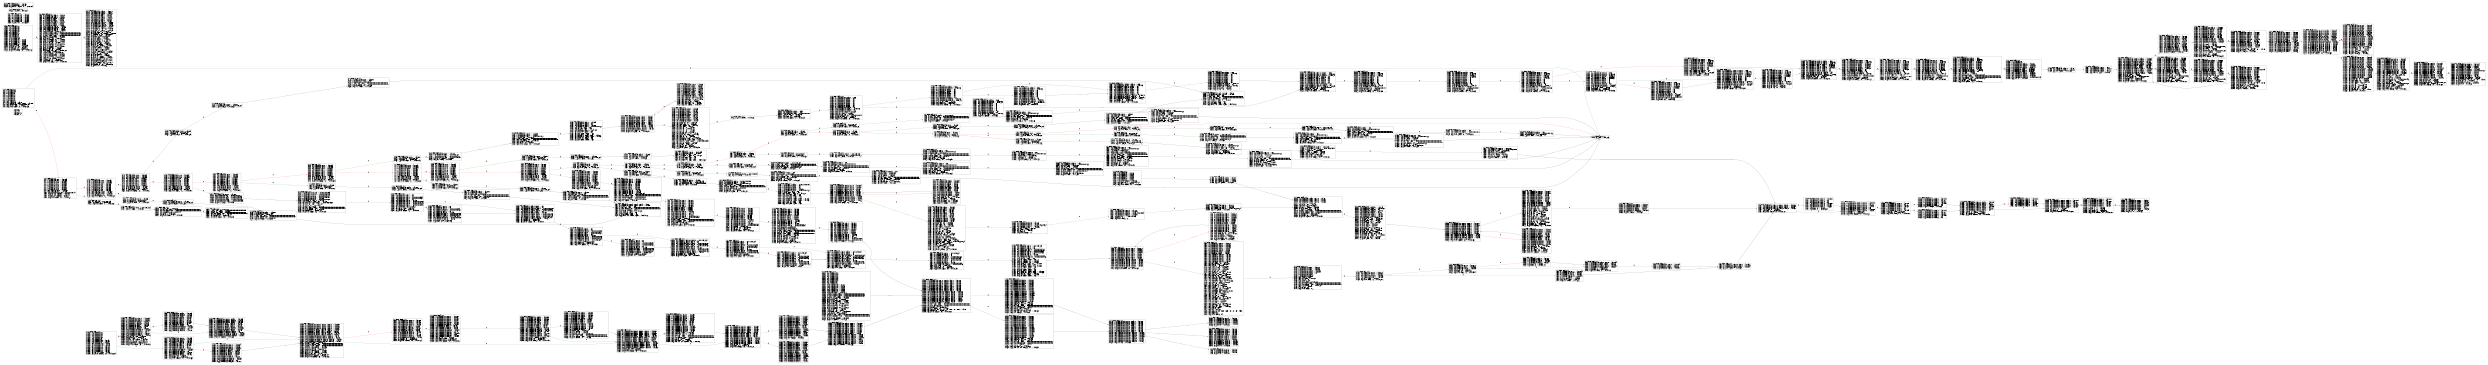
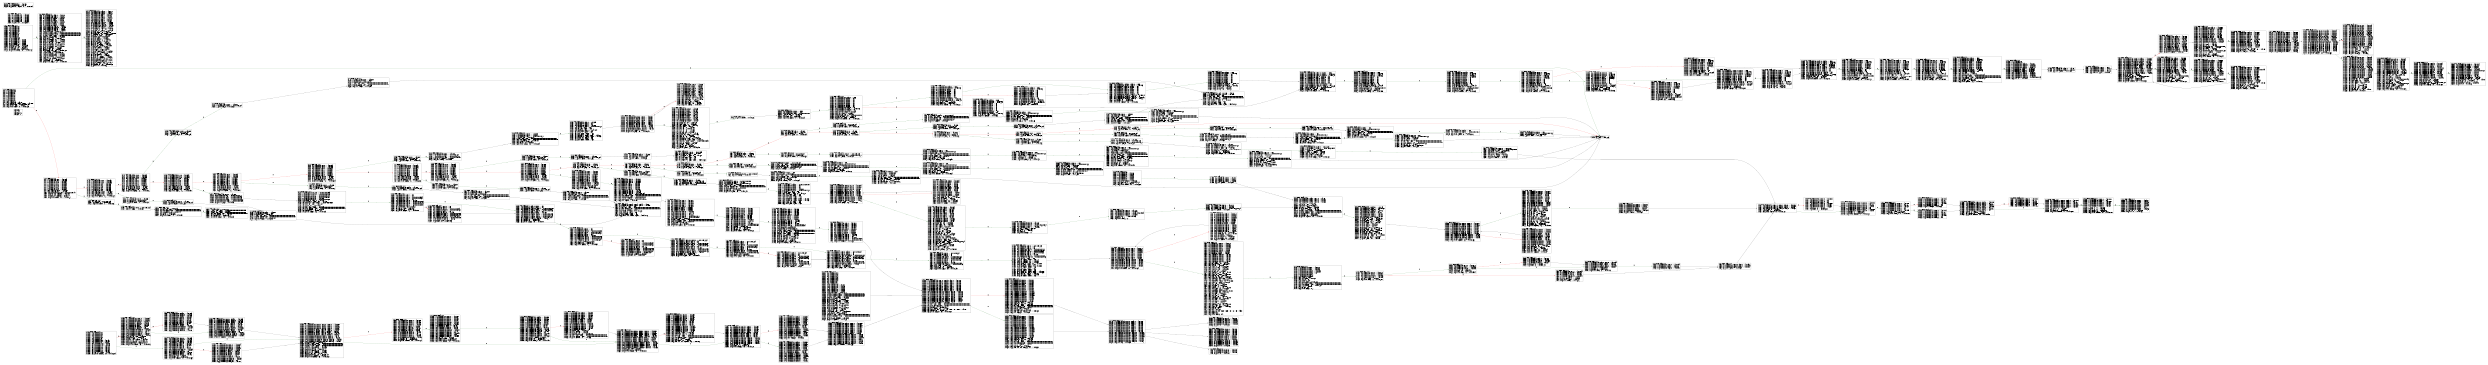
(18, 10) -> none
